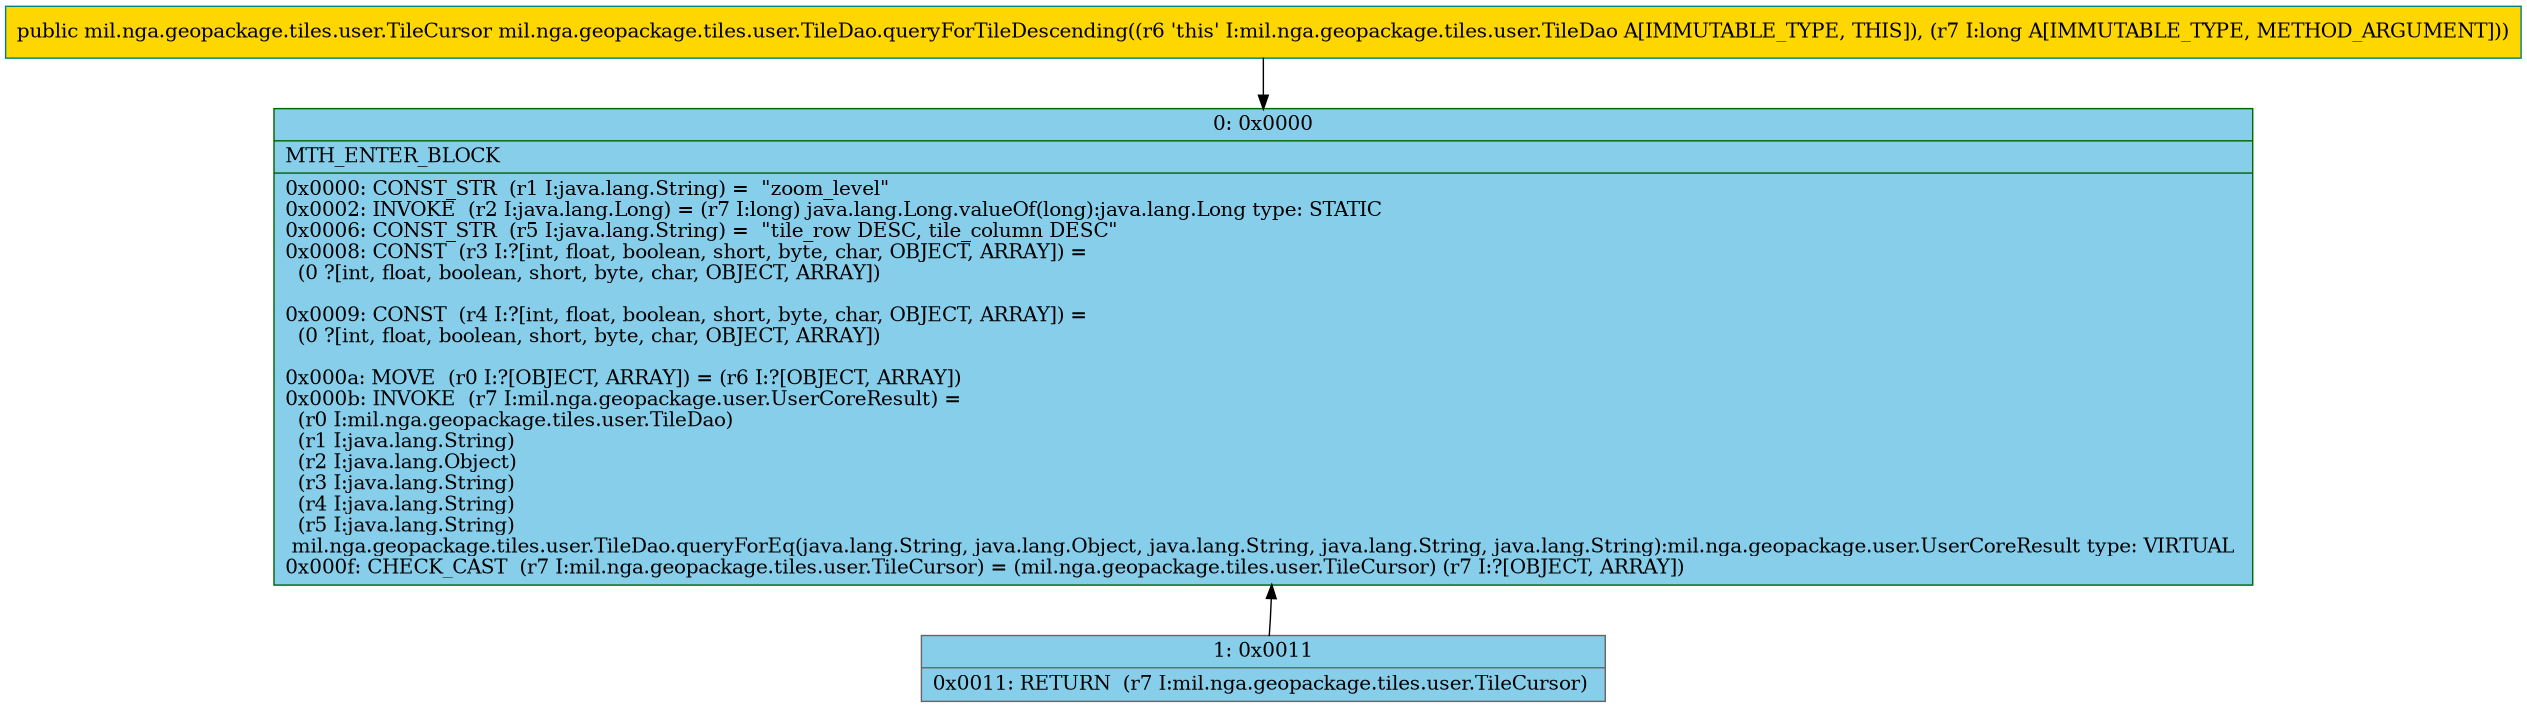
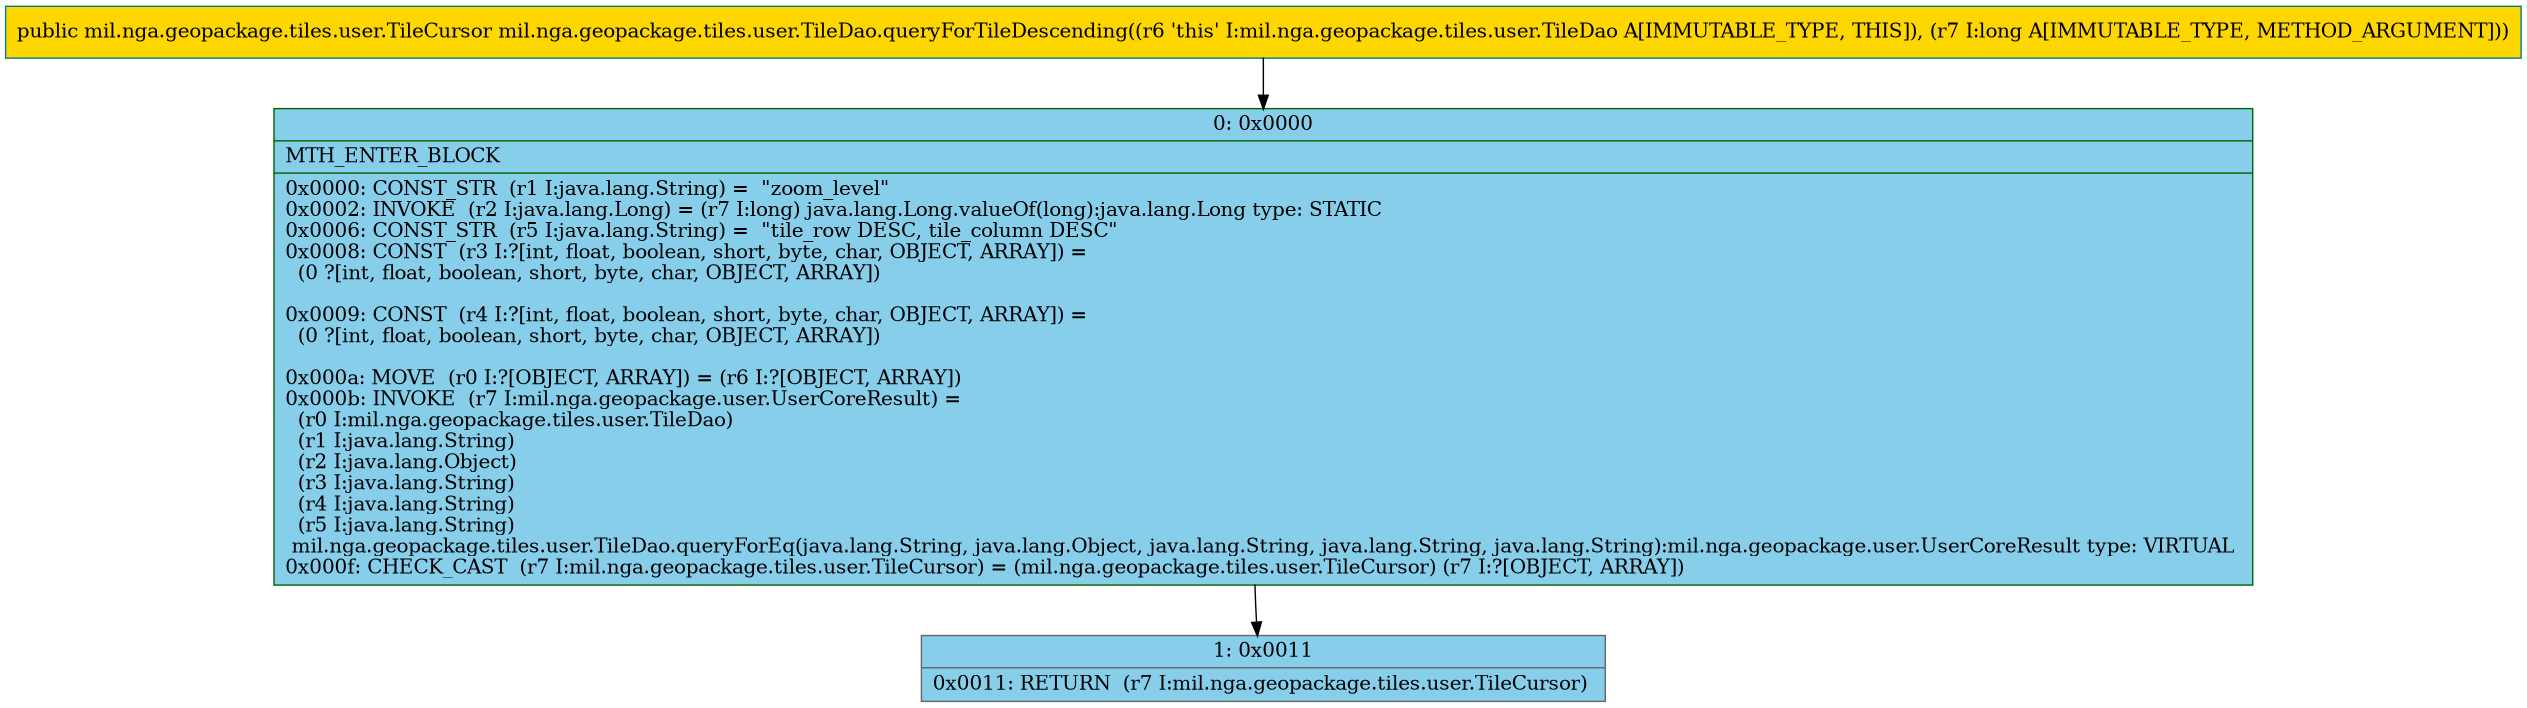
(1270, 617) -> (1256, 603)
